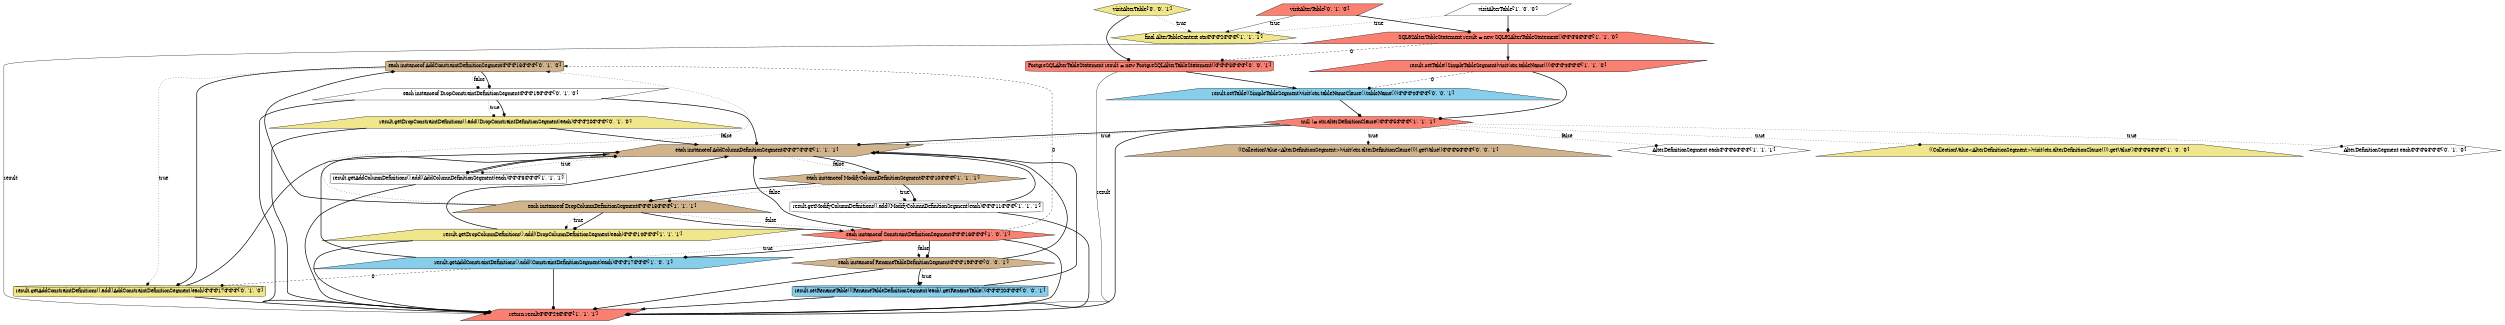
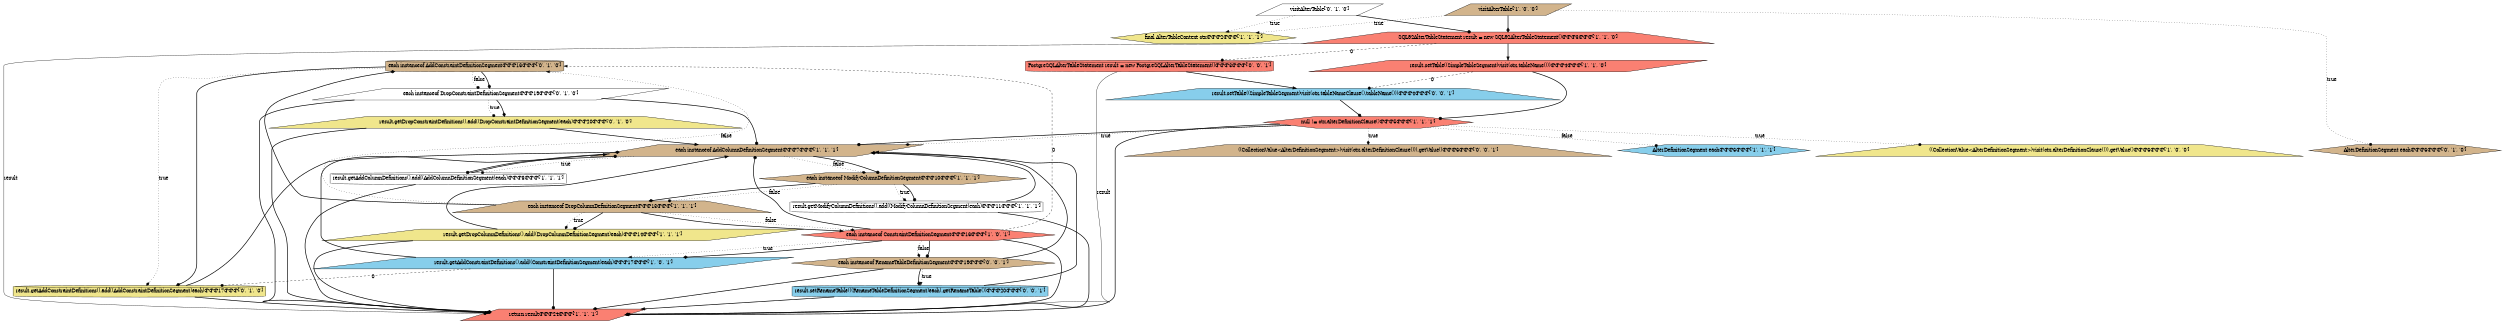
(1142, 10) -> none
(1320, 10) -> (1320, 10)
(1508, 10) -> (1508, 10)
(1262, 23) -> (1262, 23)
(1900, 132) -> (2009, 17)
(1714, 150) -> (1714, 150)
(2405, 150) -> (2405, 150)
